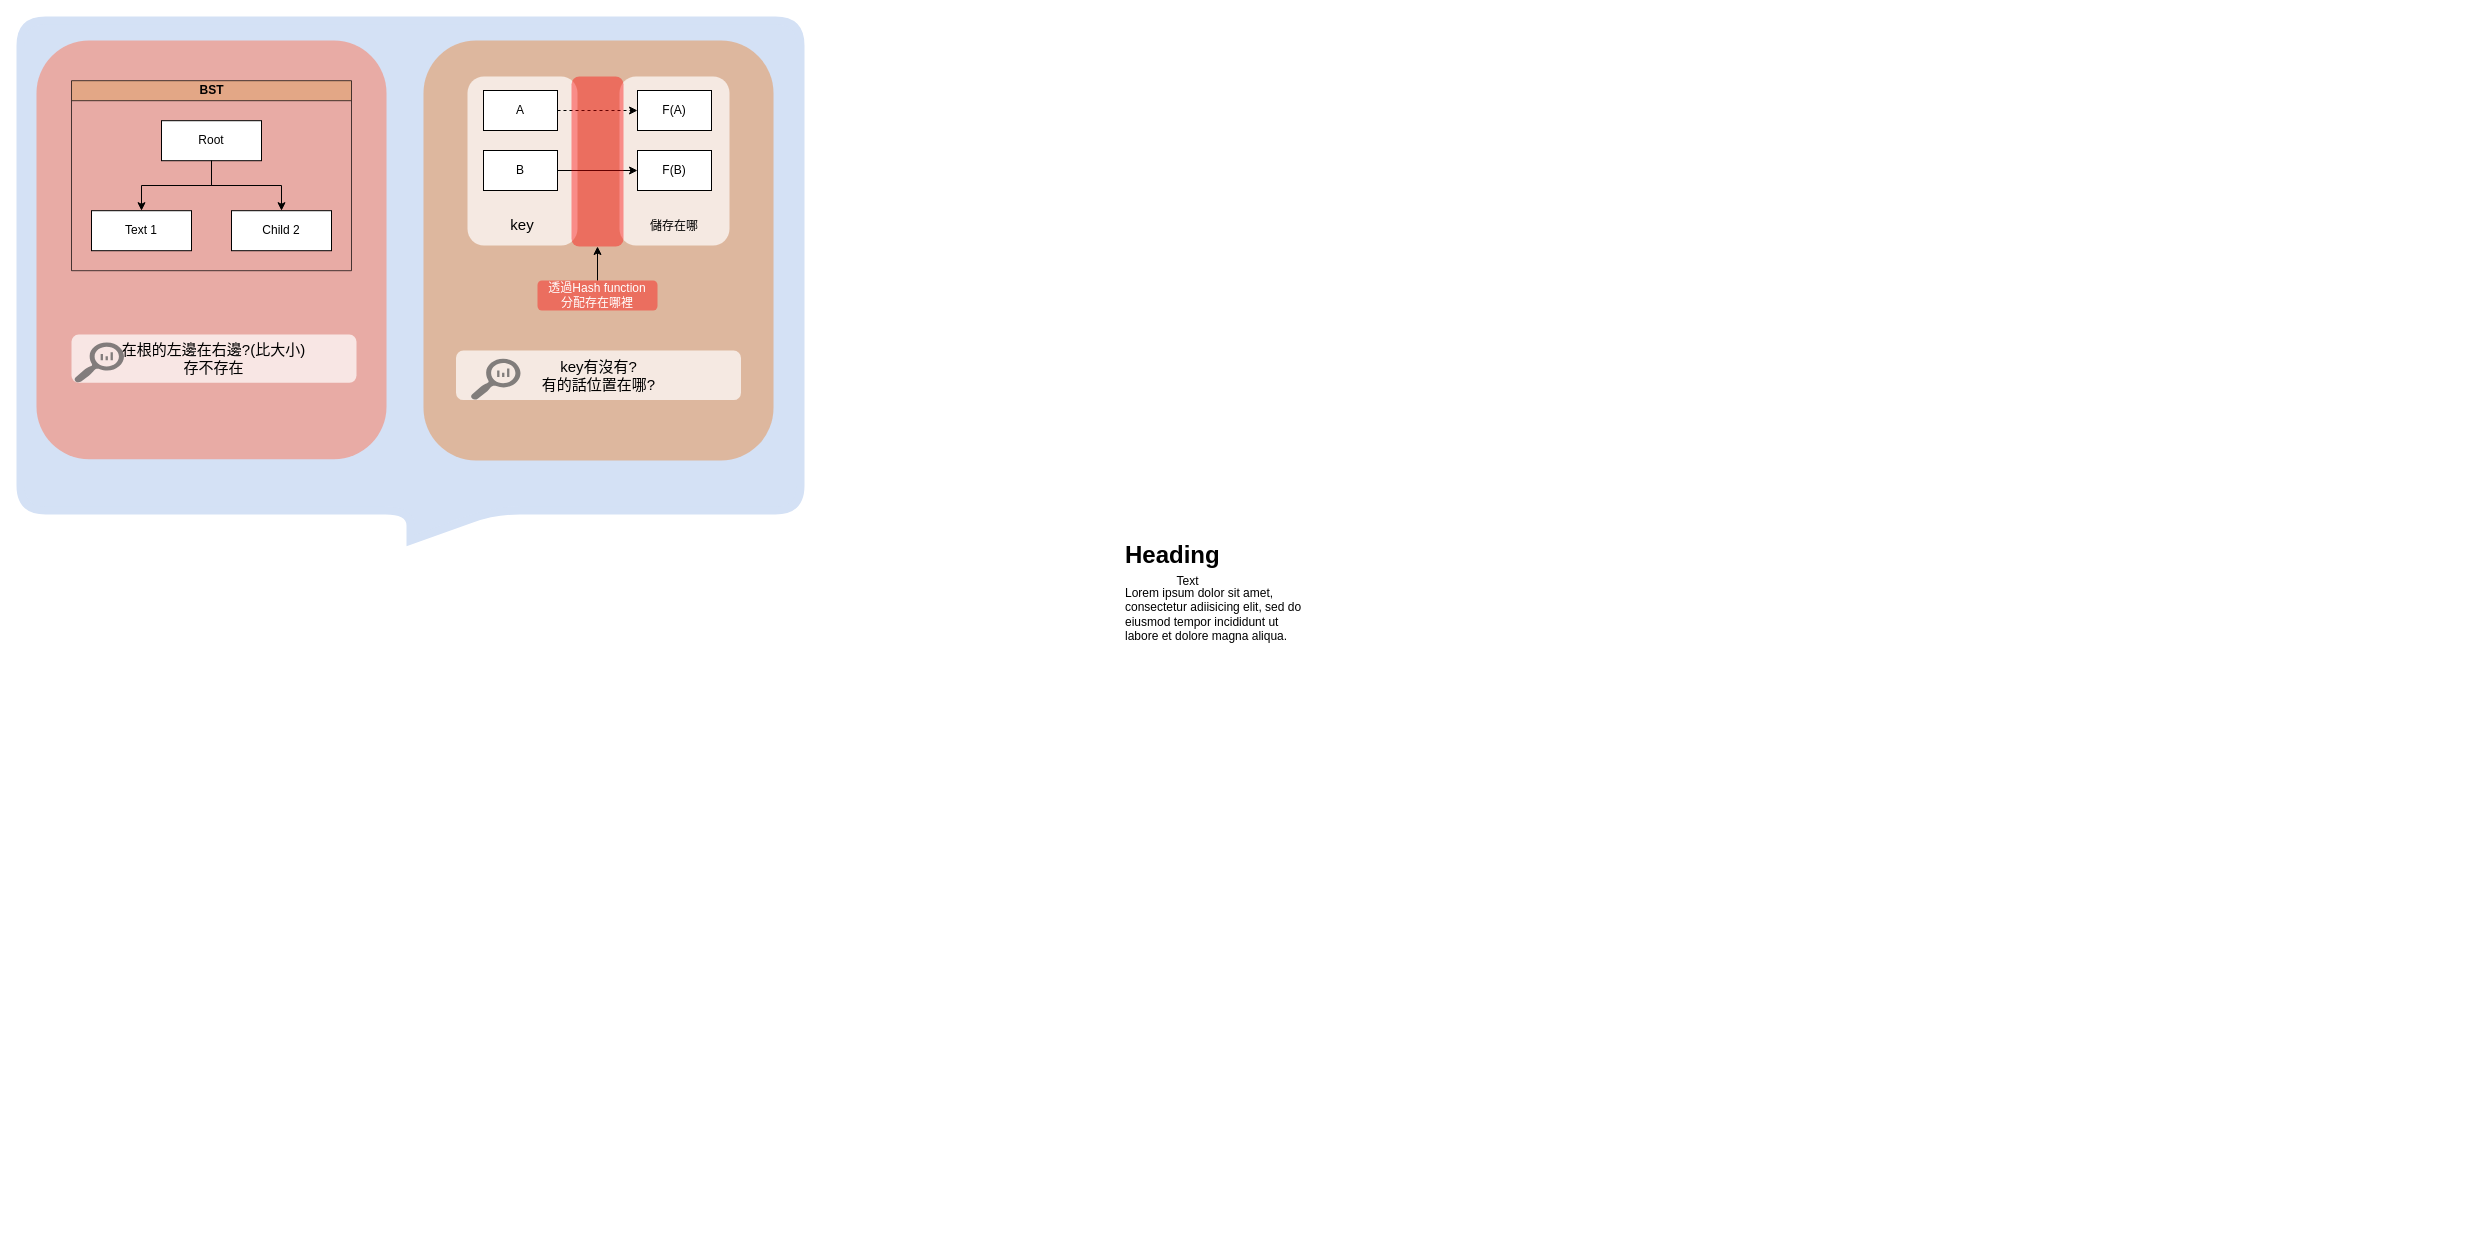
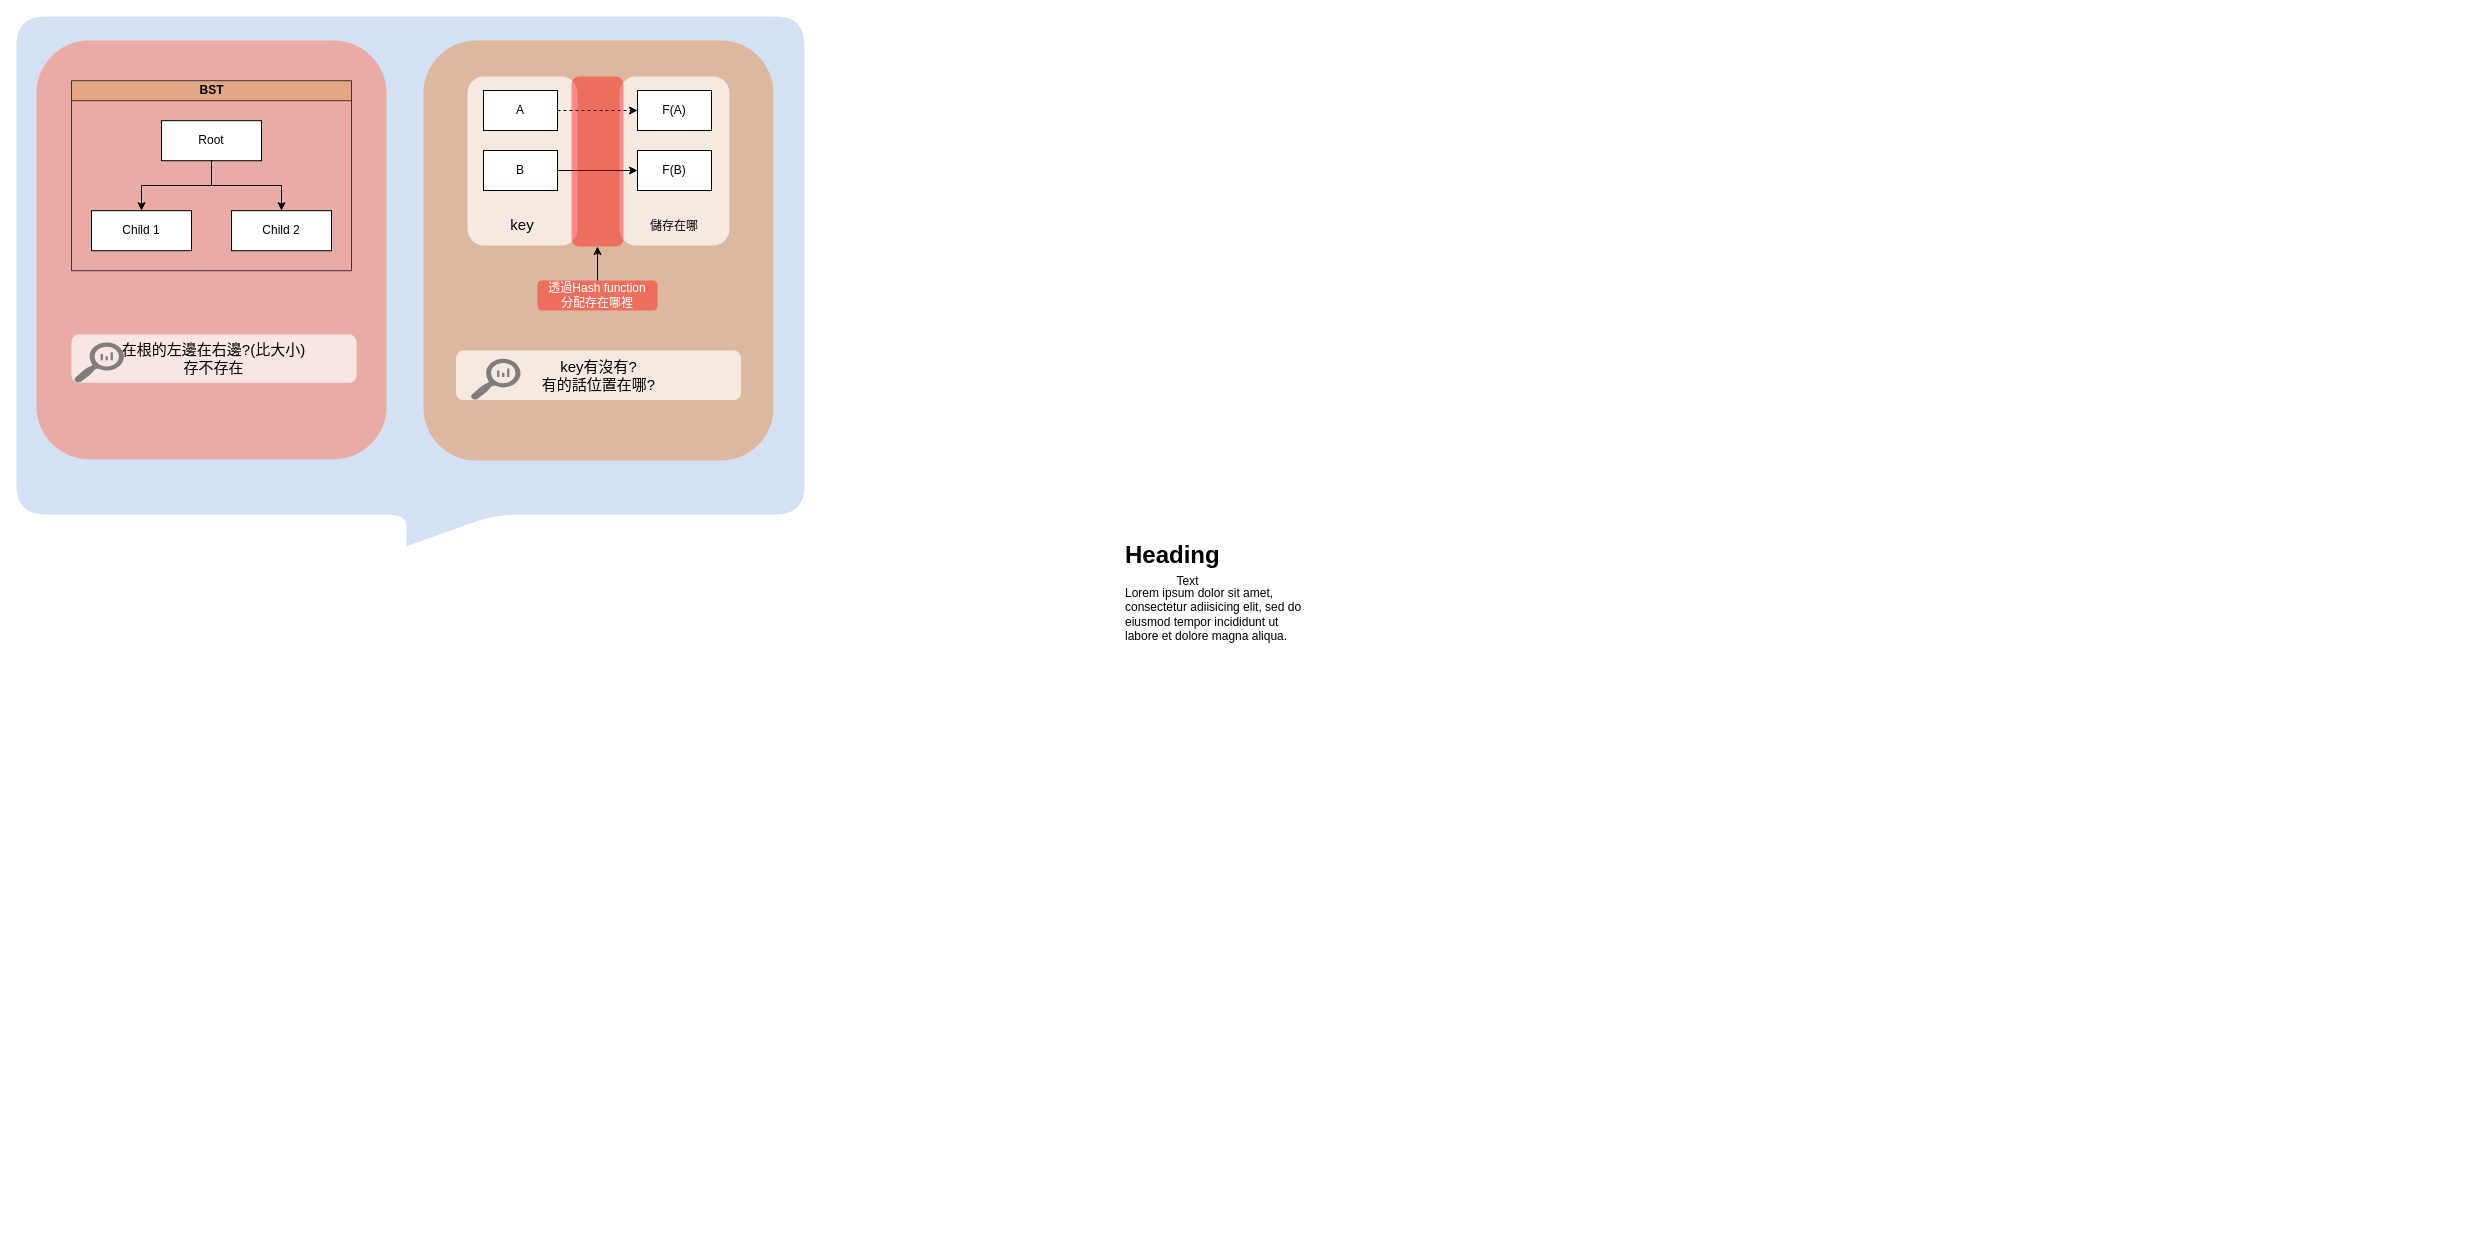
(142, 231) -> (142, 231)
